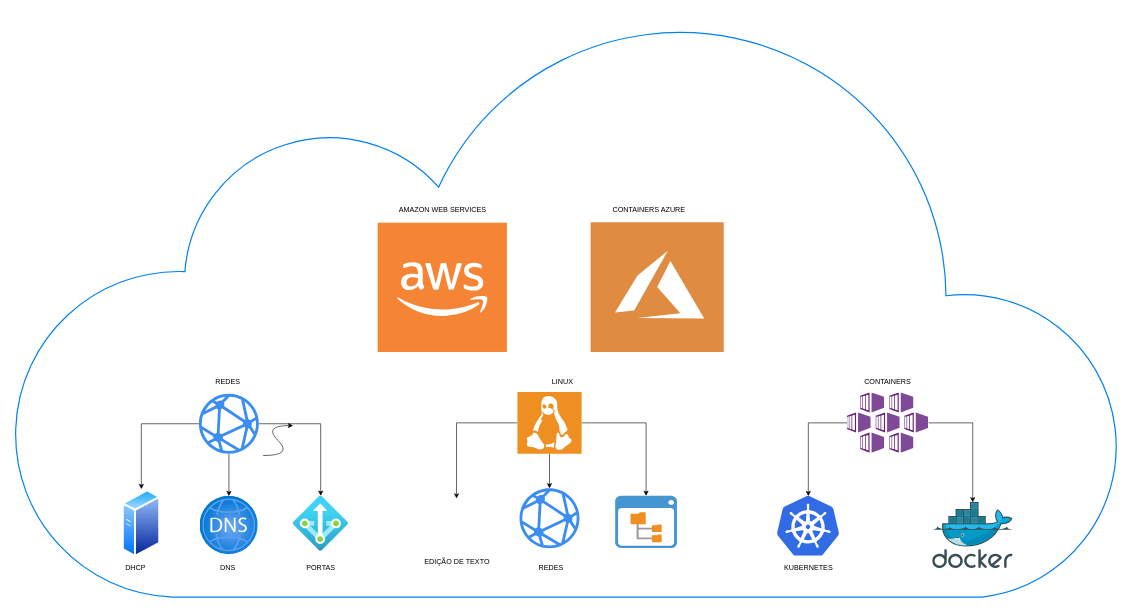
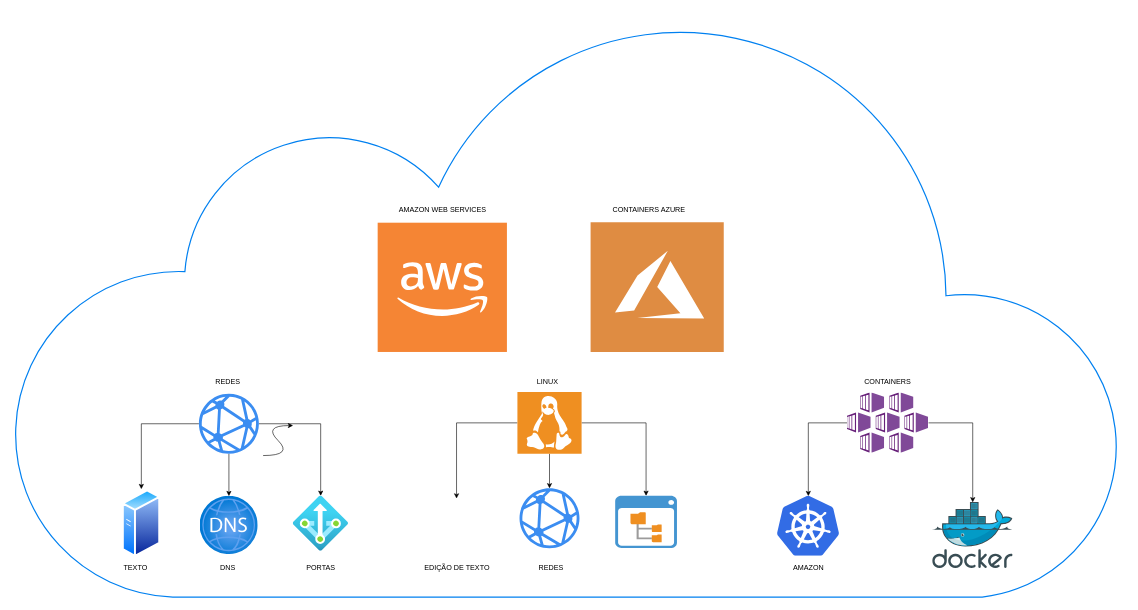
(562, 382) -> (547, 382)
(457, 562) -> (457, 568)
(136, 568) -> (136, 568)
(809, 568) -> (809, 568)
